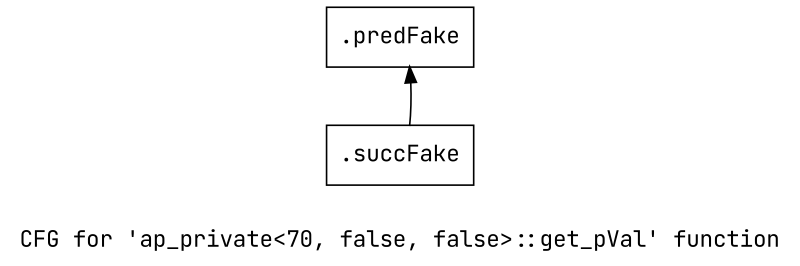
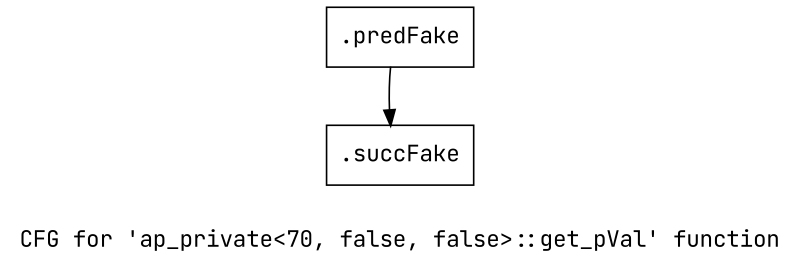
(411, 104) -> (389, 88)
